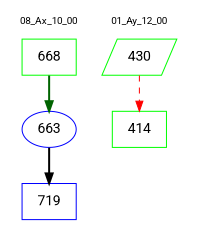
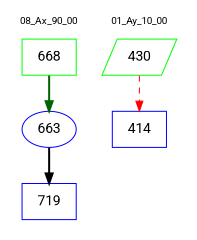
(49, 22) -> (49, 22)
(139, 22) -> (139, 22)
(139, 129) -> (139, 129)
